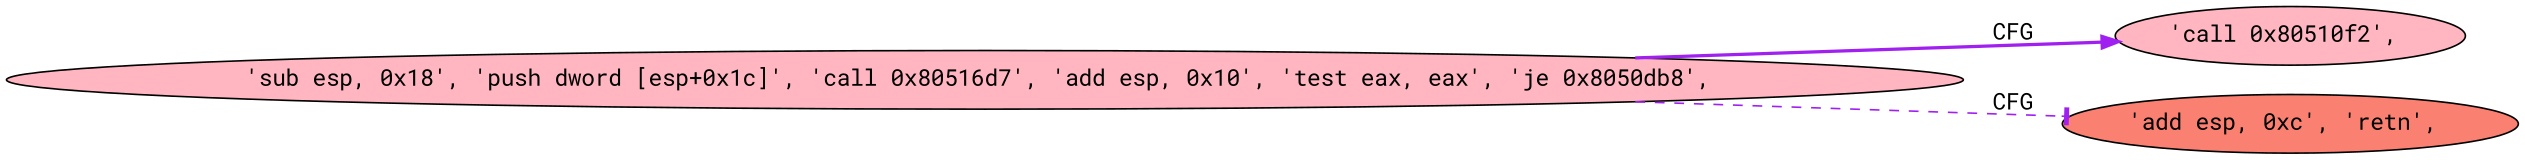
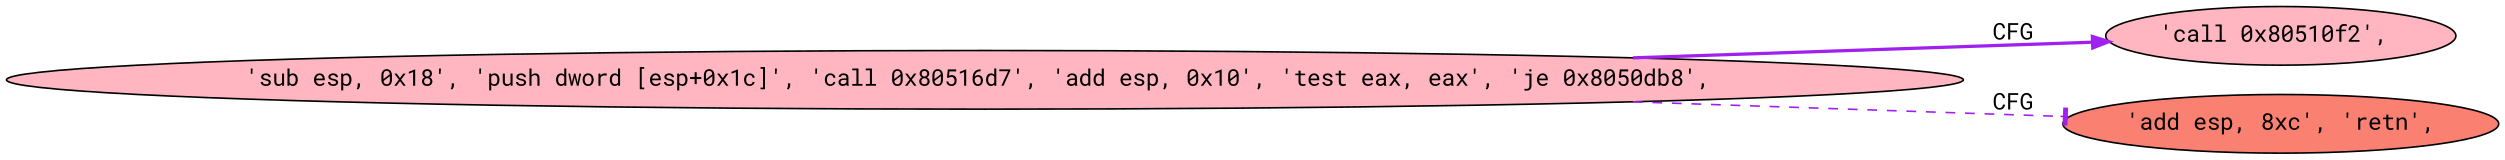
(2290, 124) -> (2281, 124)
